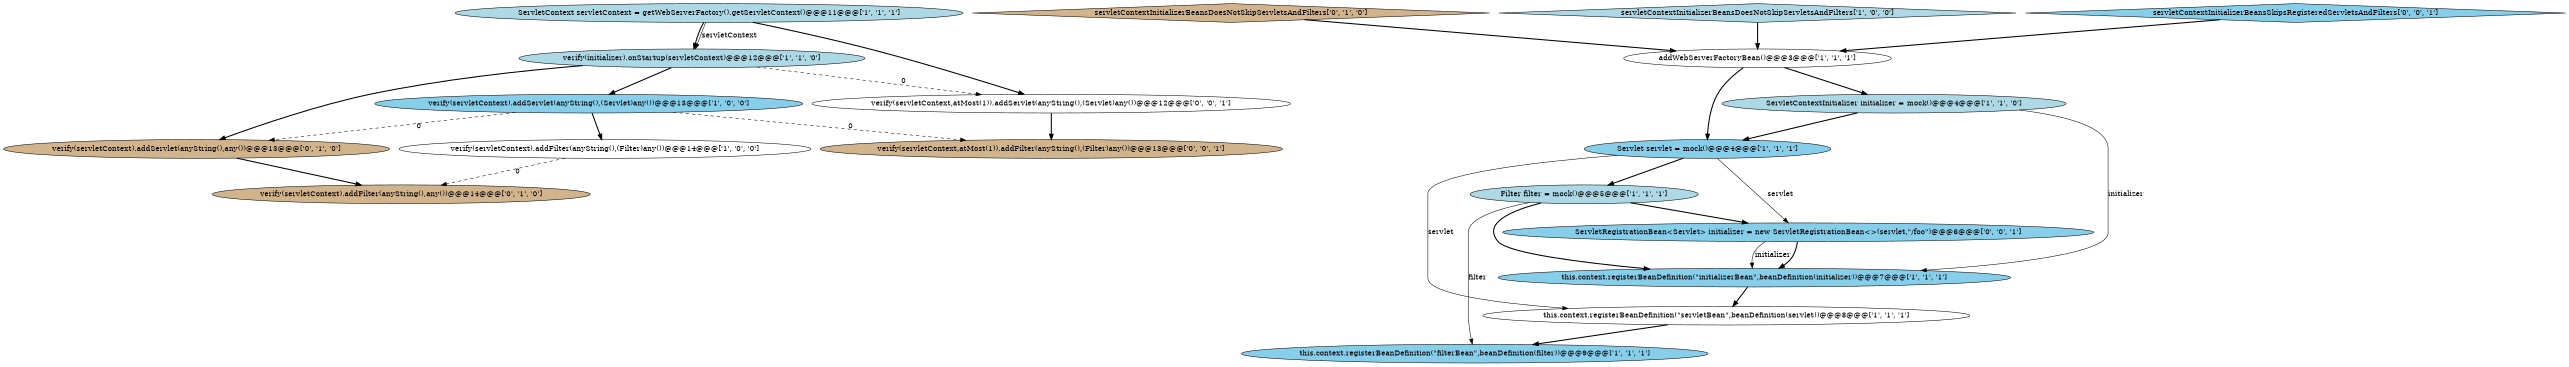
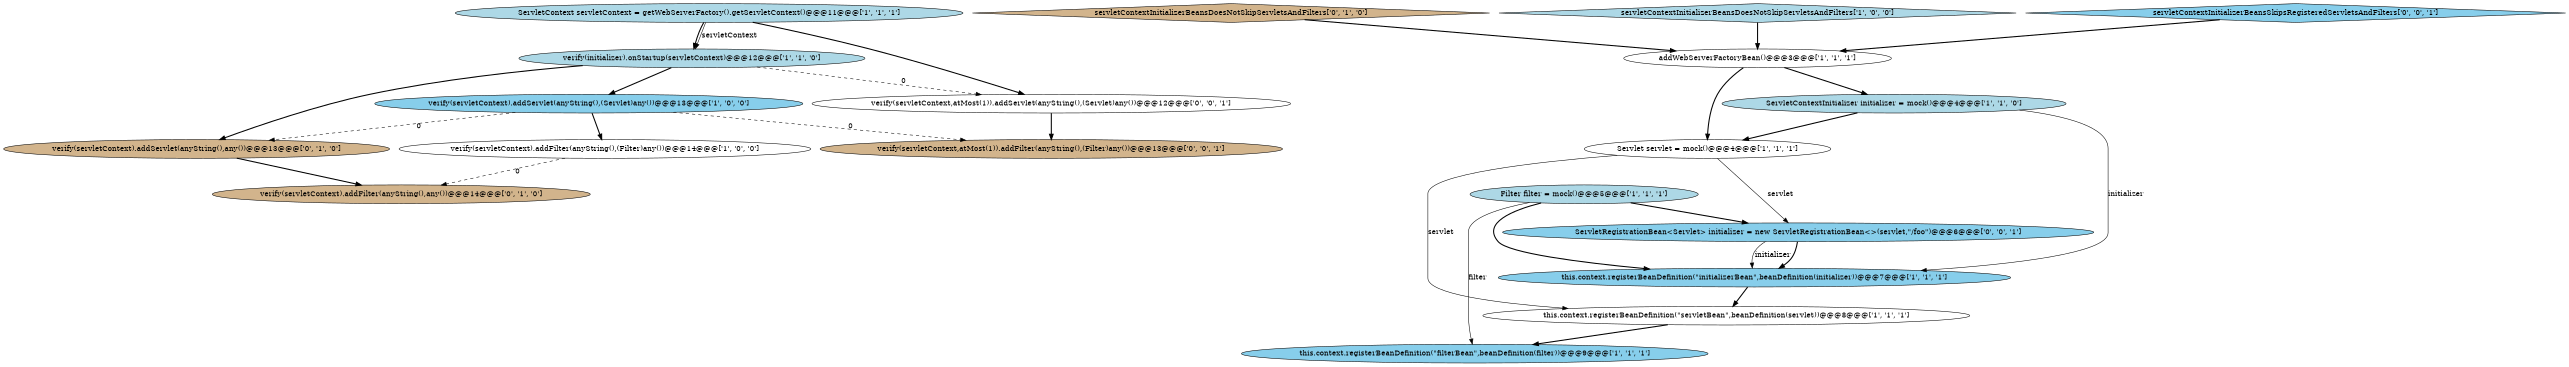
(1708, 149) -> (1708, 149)
(1648, 171) -> none
